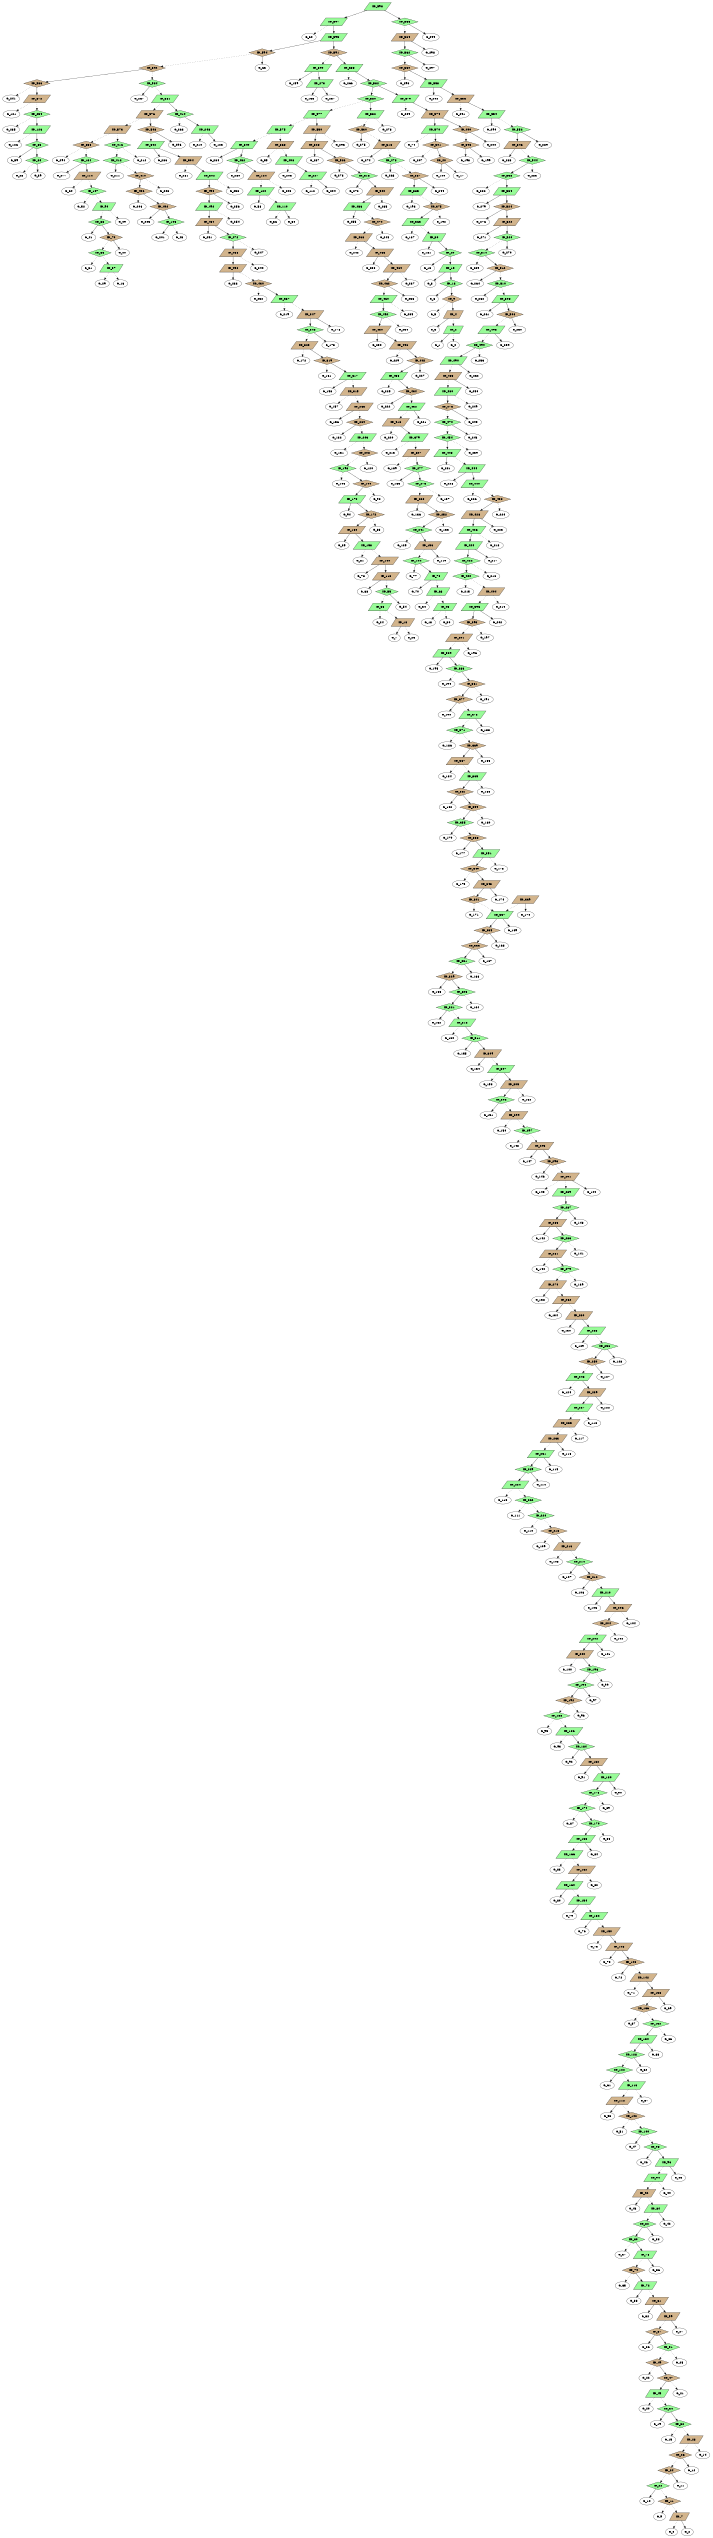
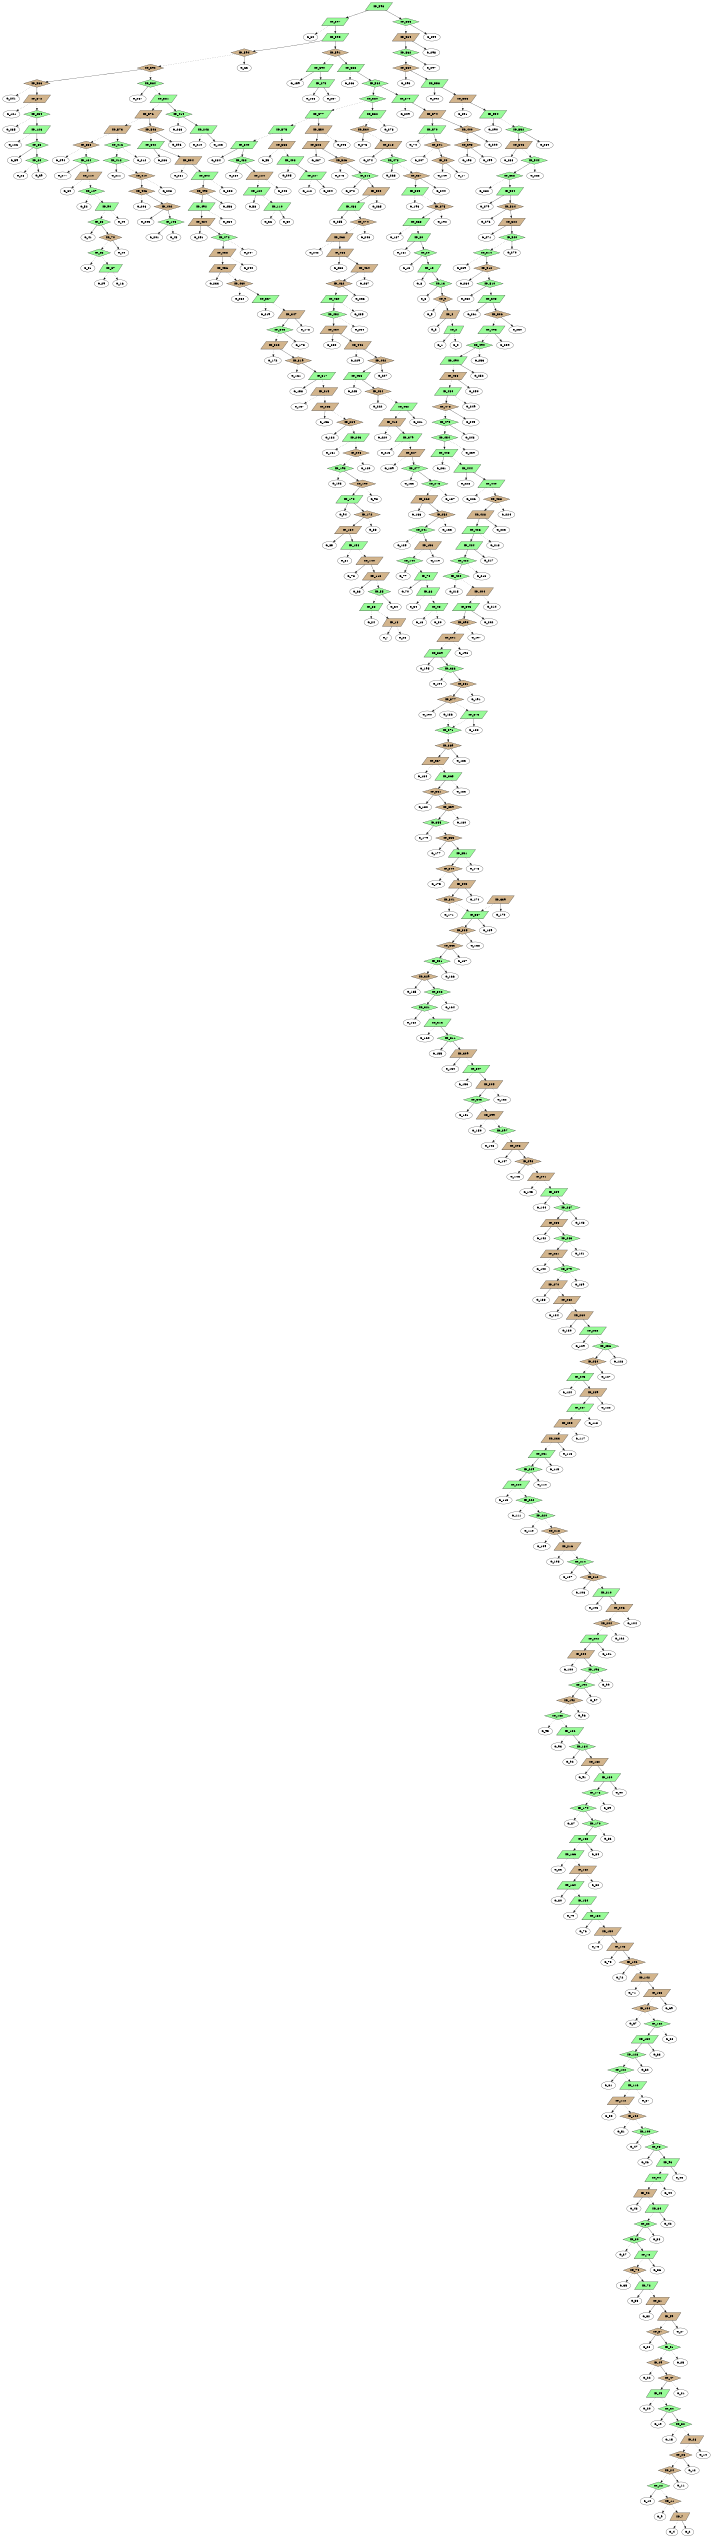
(425, 567) -> (417, 567)
(454, 737) -> (448, 721)
(578, 1184) -> (548, 1199)
